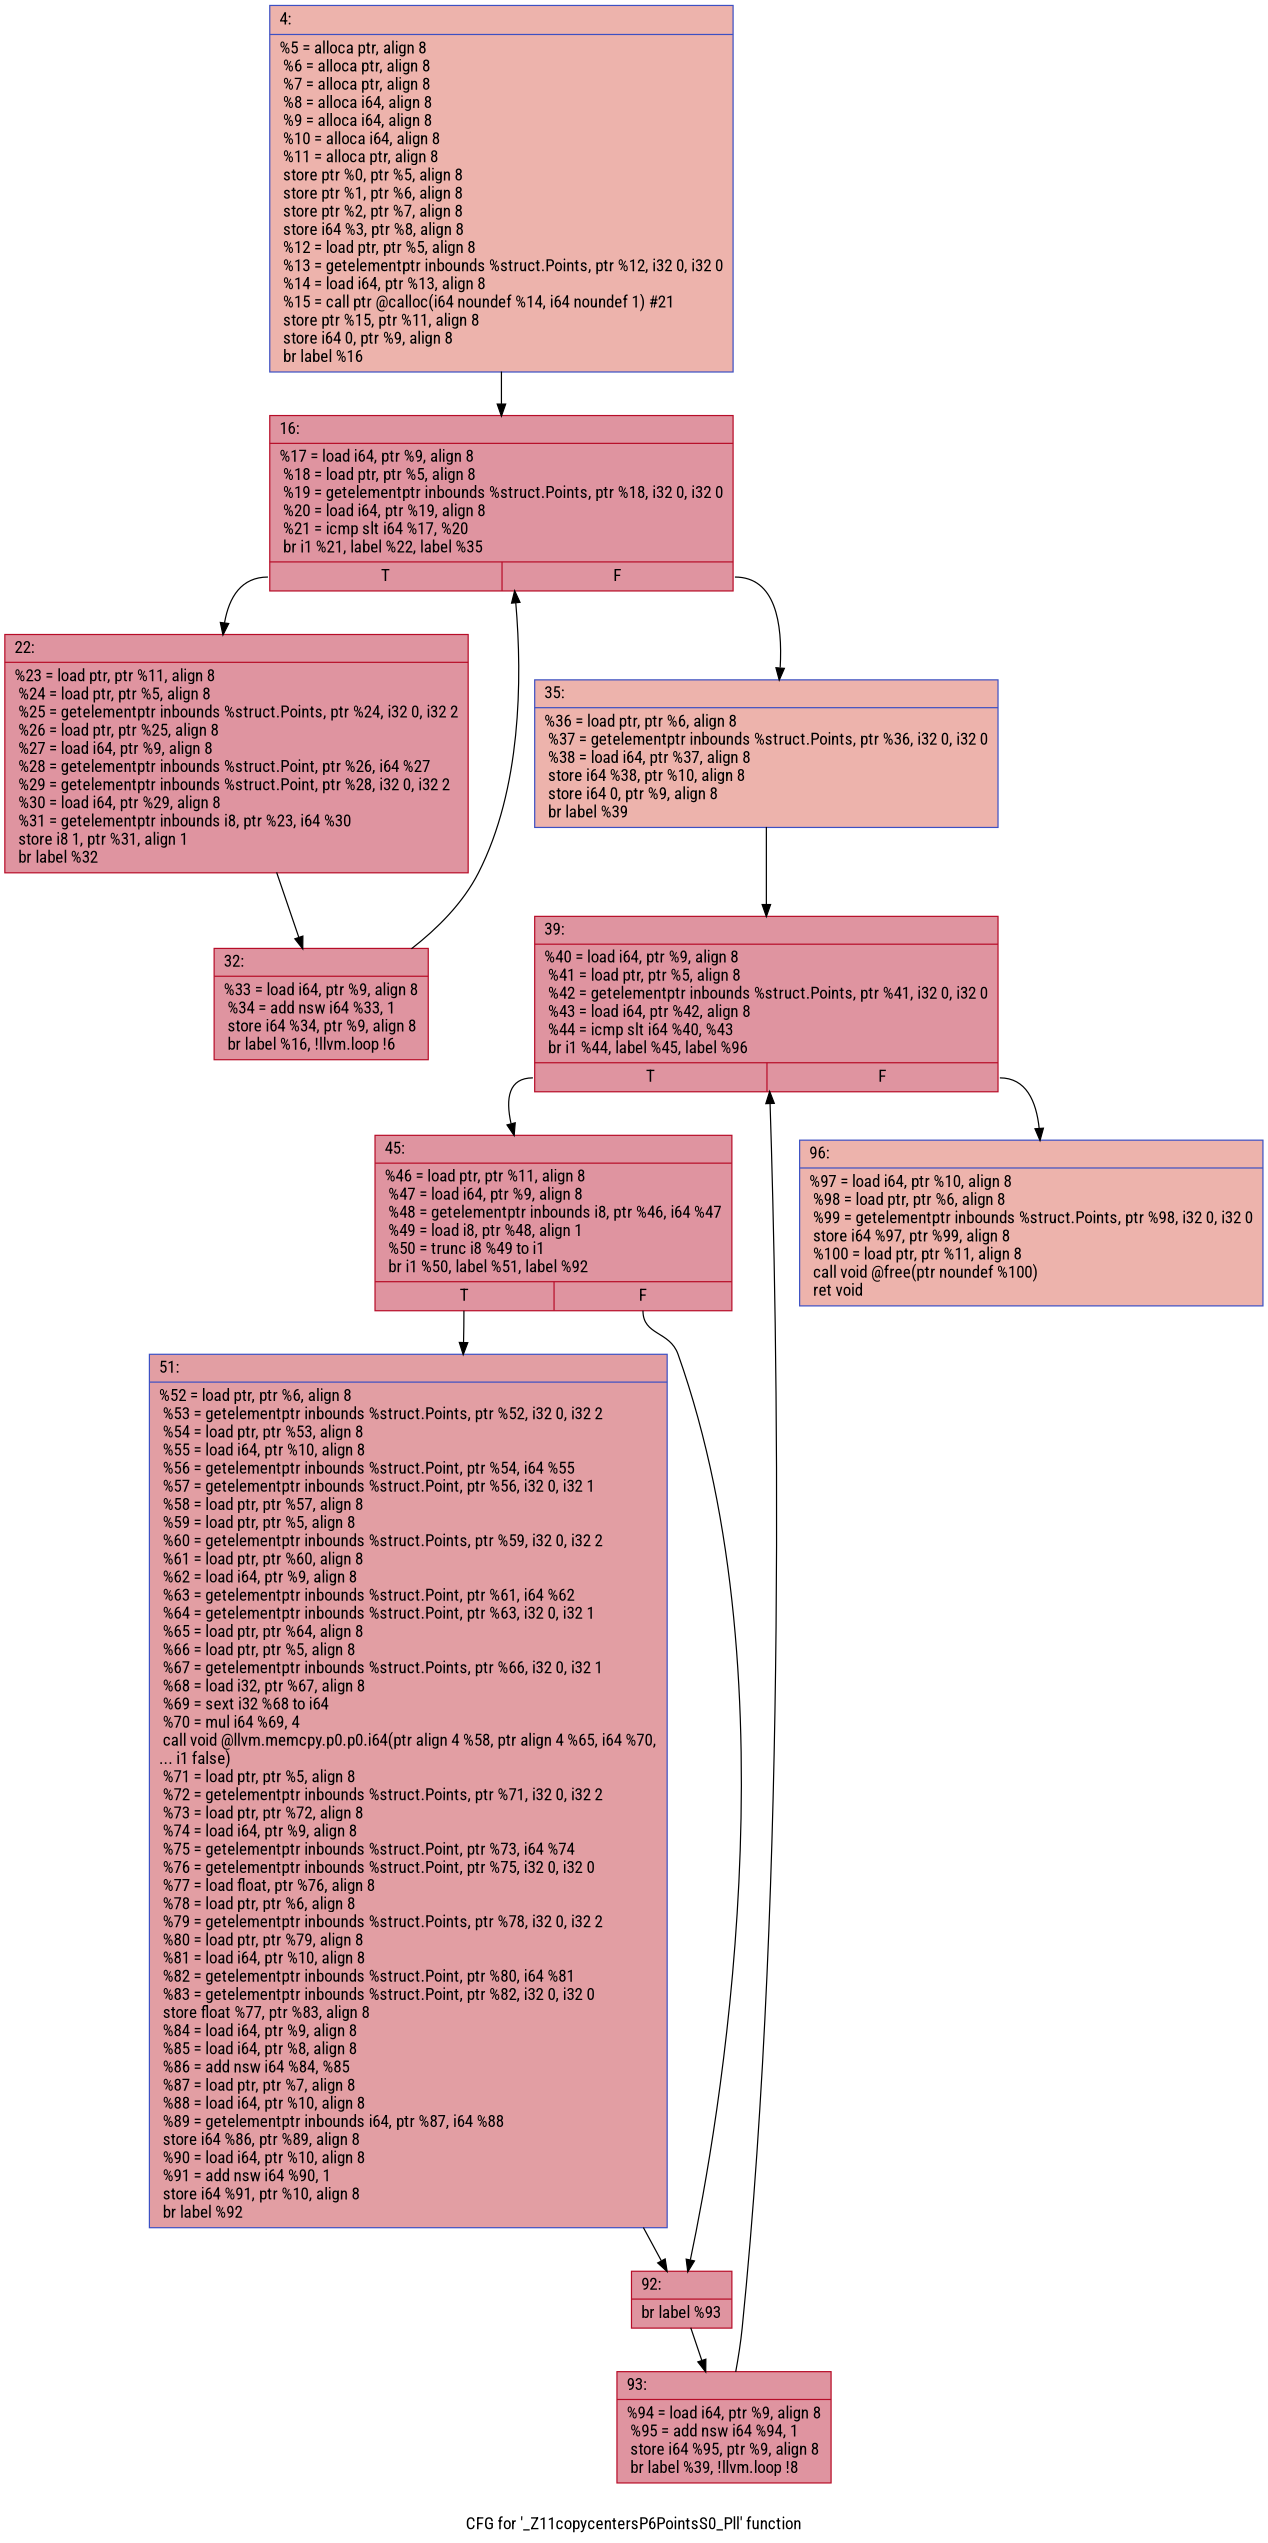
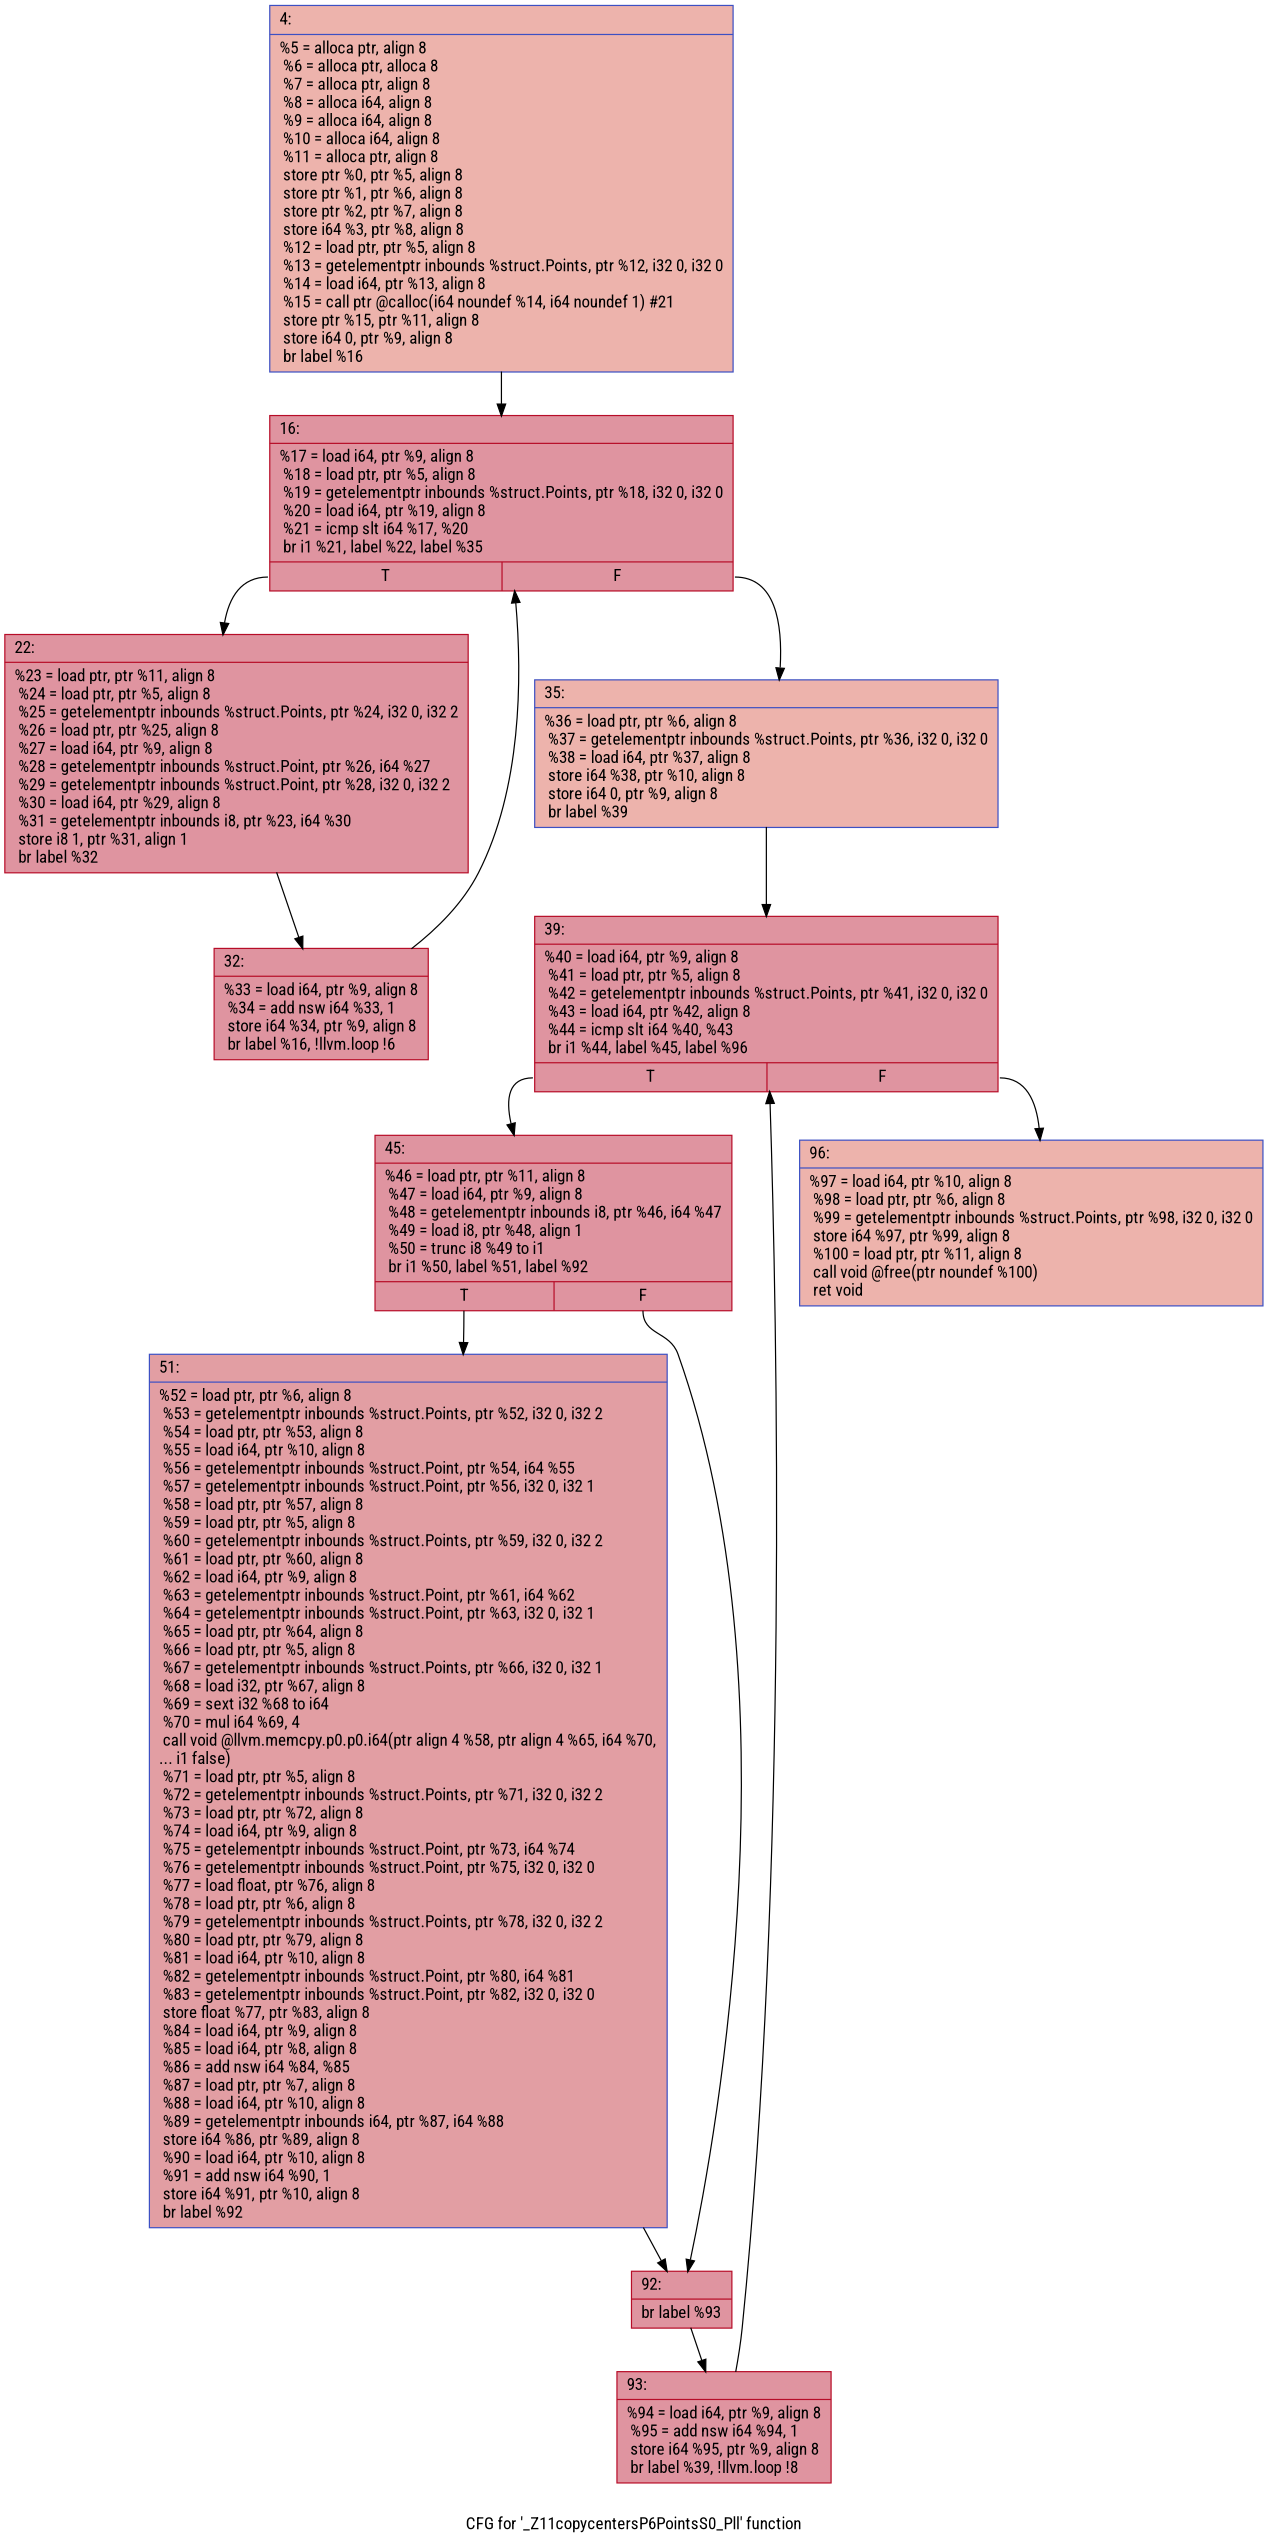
(355, 67) -> (359, 67)
